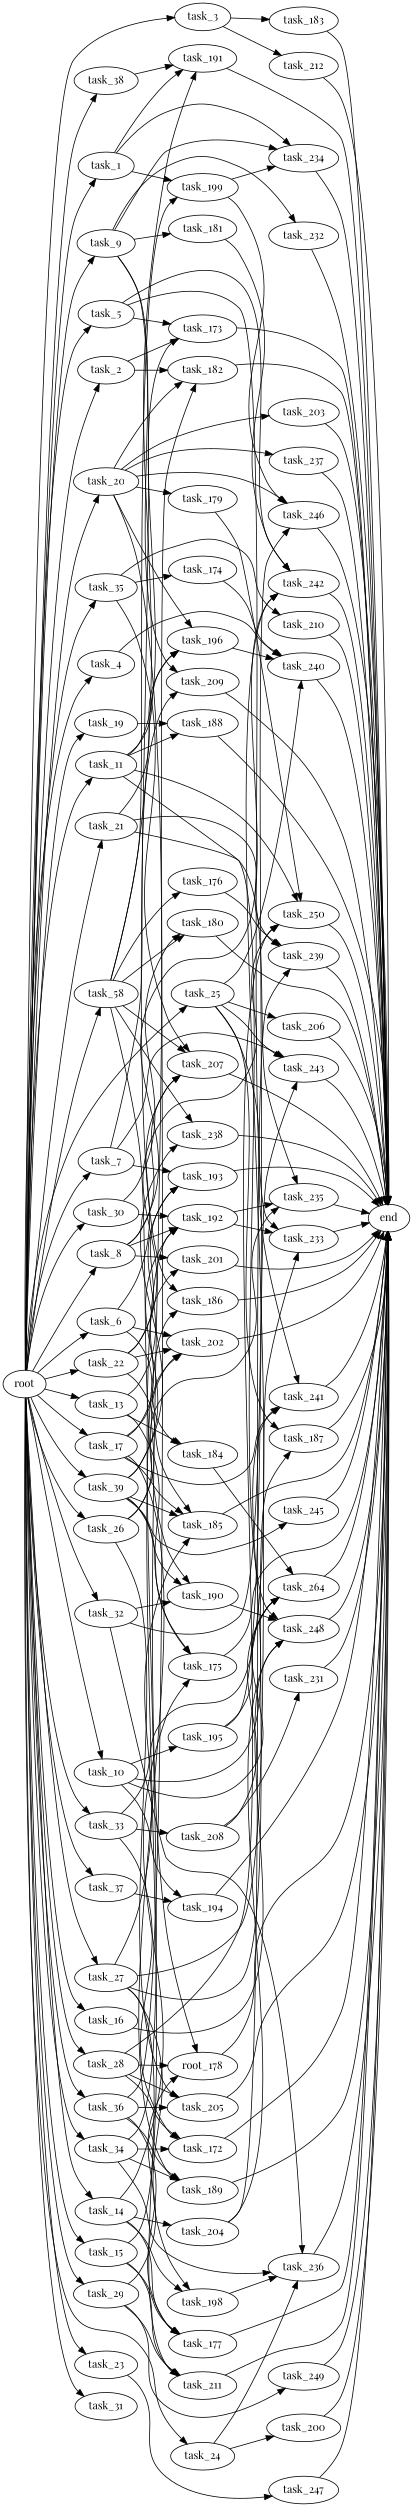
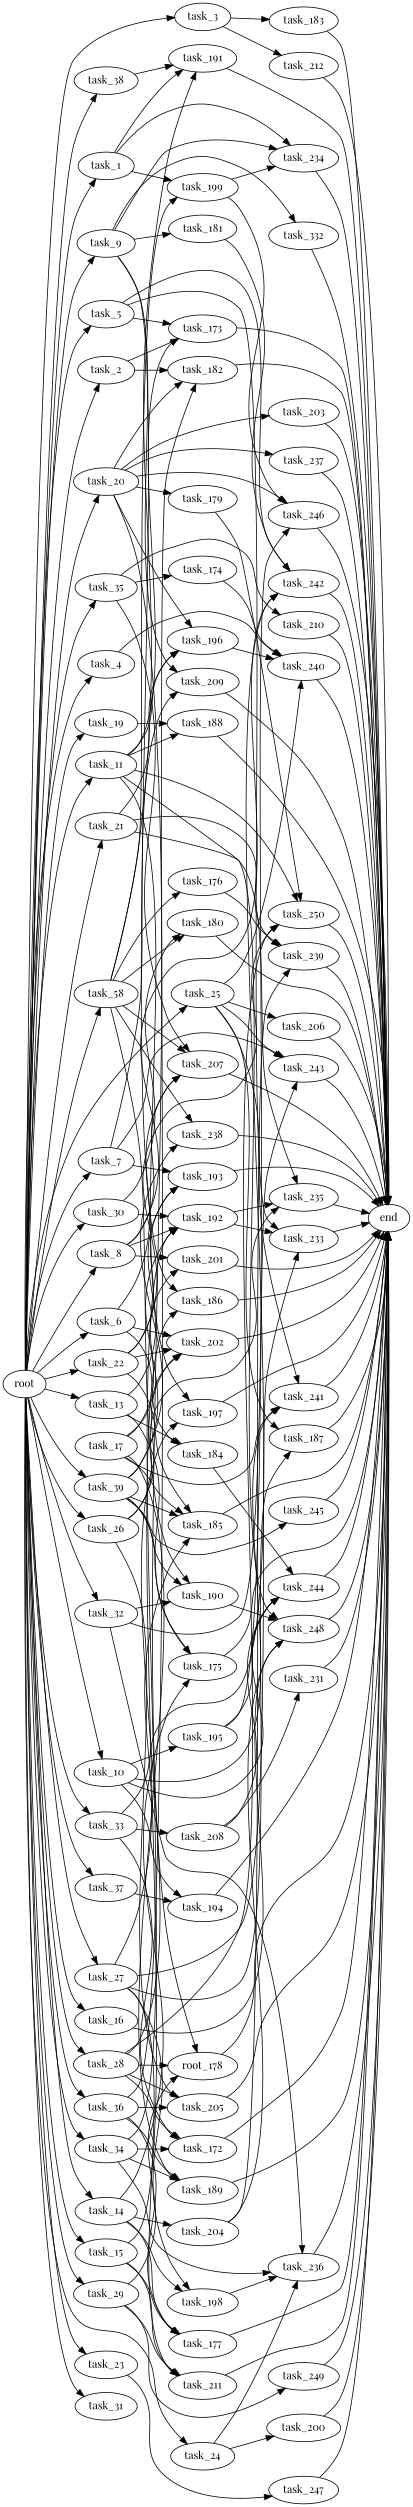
(304, 236) -> (304, 236)
none -> (203, 1413)
(59, 1414) -> none
(304, 1588) -> (304, 1588)
